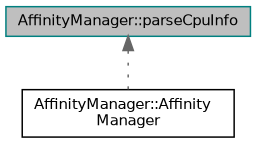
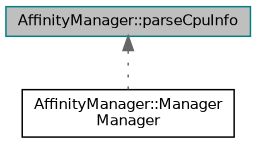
(128, 113) -> (128, 113)
